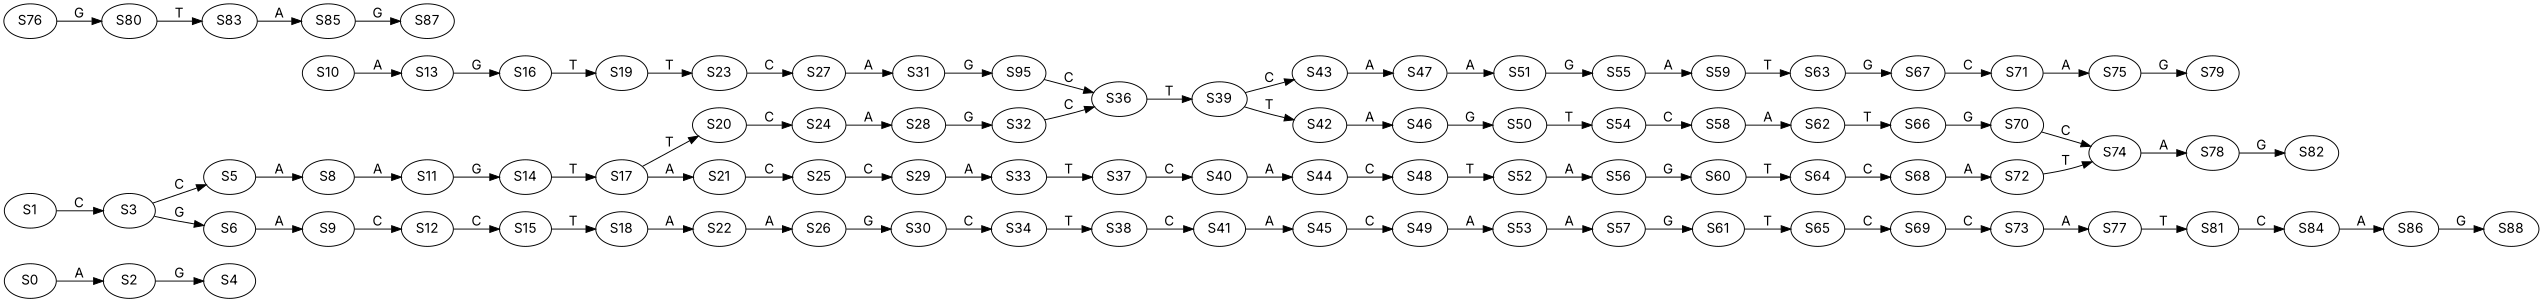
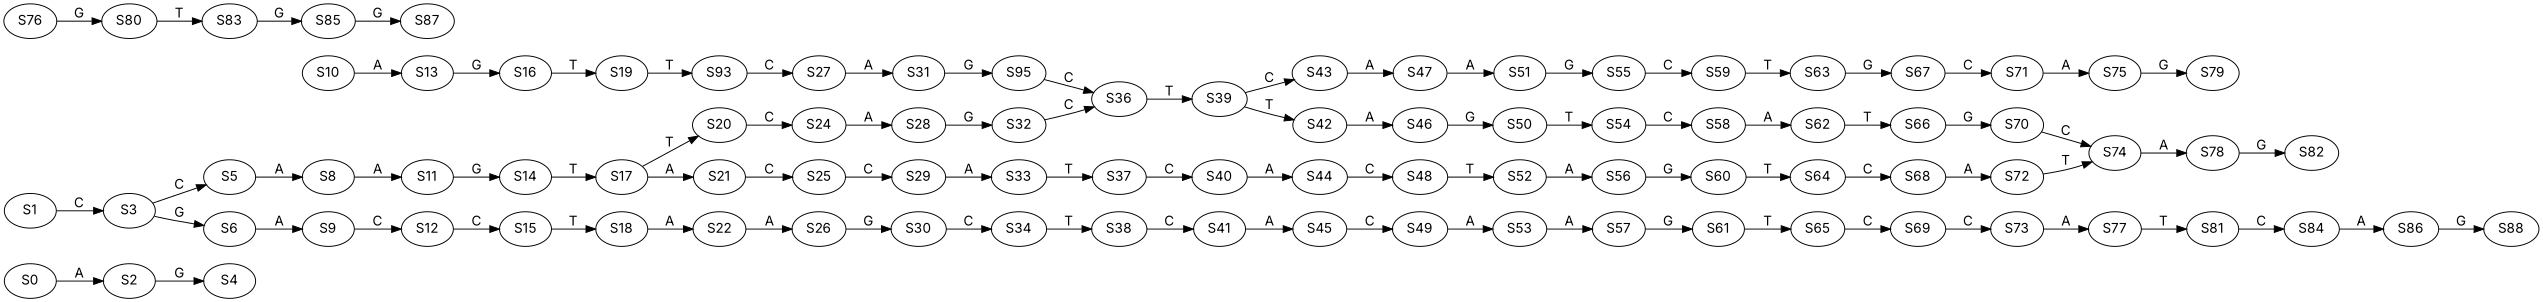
(279, 14) -> (279, 14)
(1668, 66) -> (1668, 66)
(719, 73) -> (719, 73)
